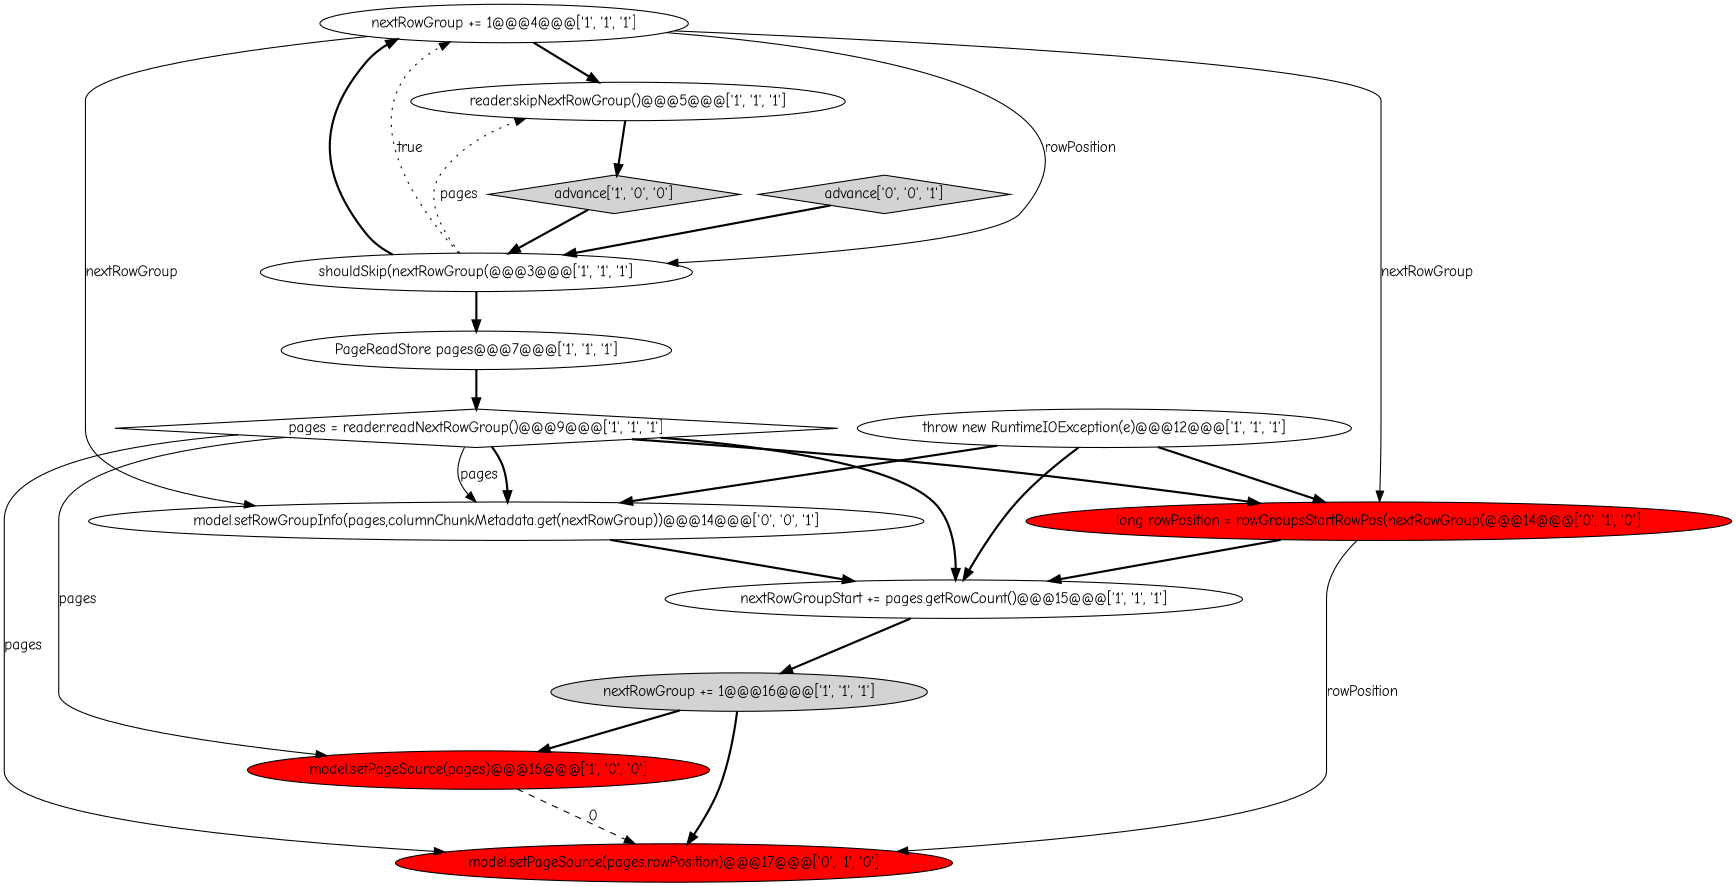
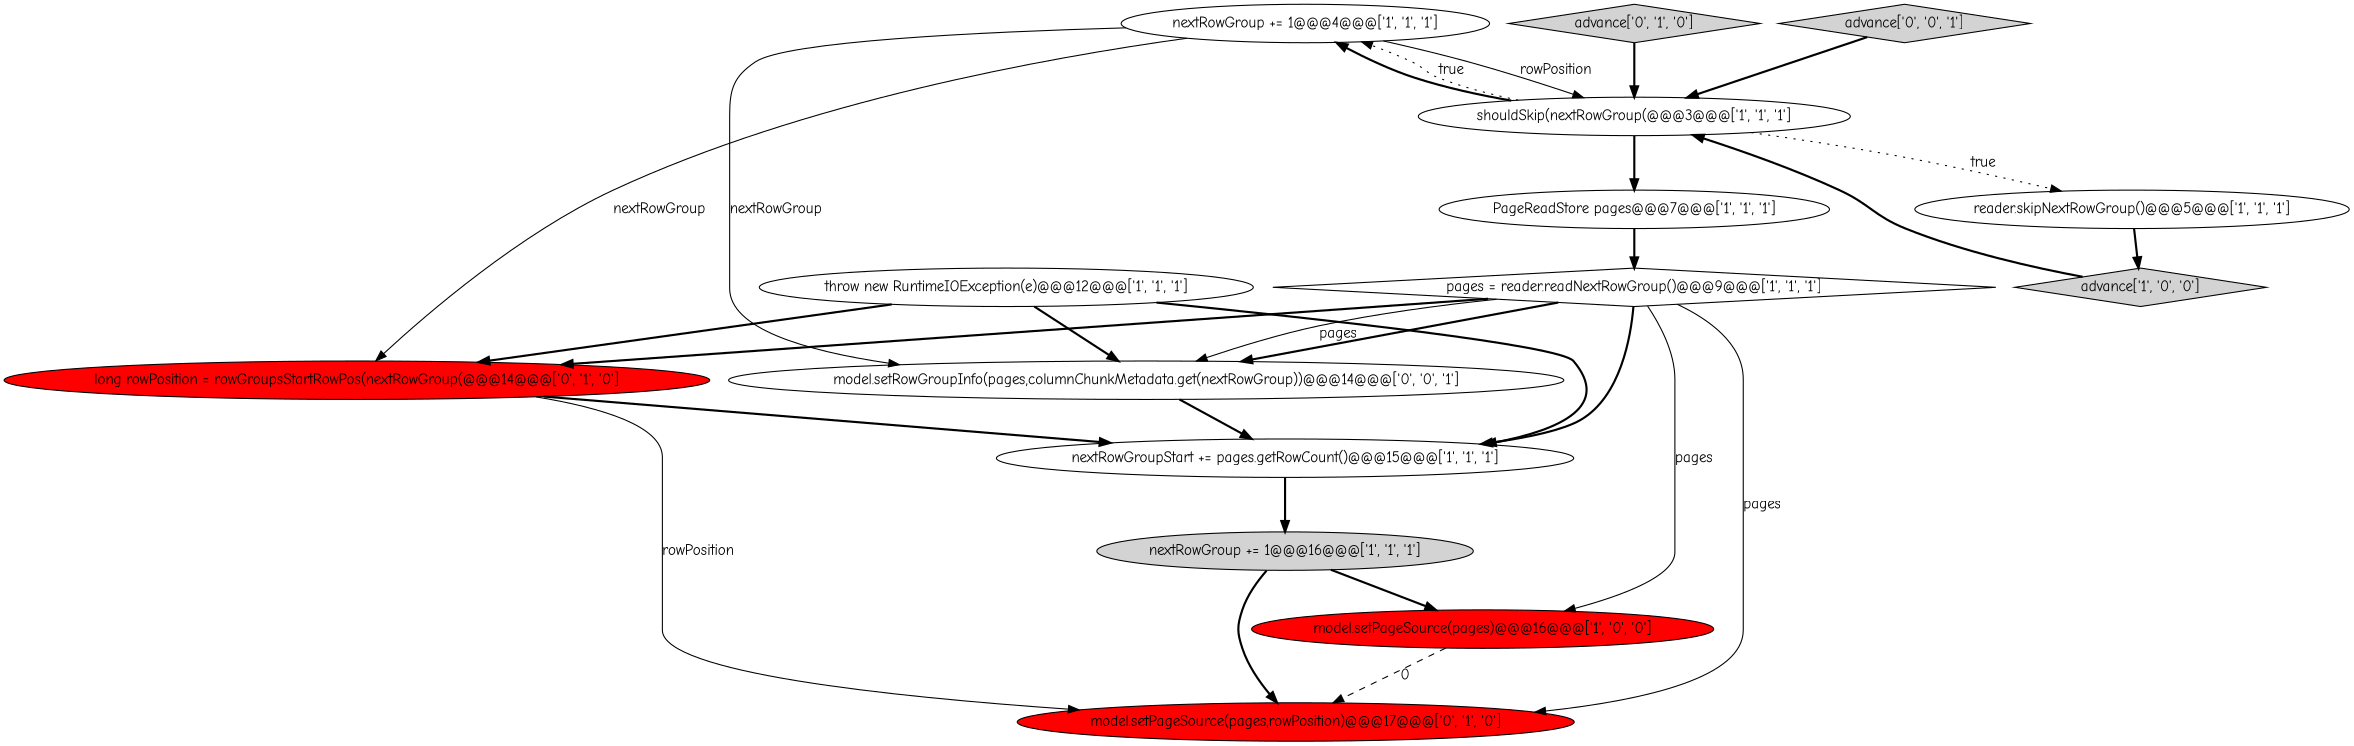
none -> (1634, 23)
(561, 60) -> none
(459, 194) -> (1984, 163)
